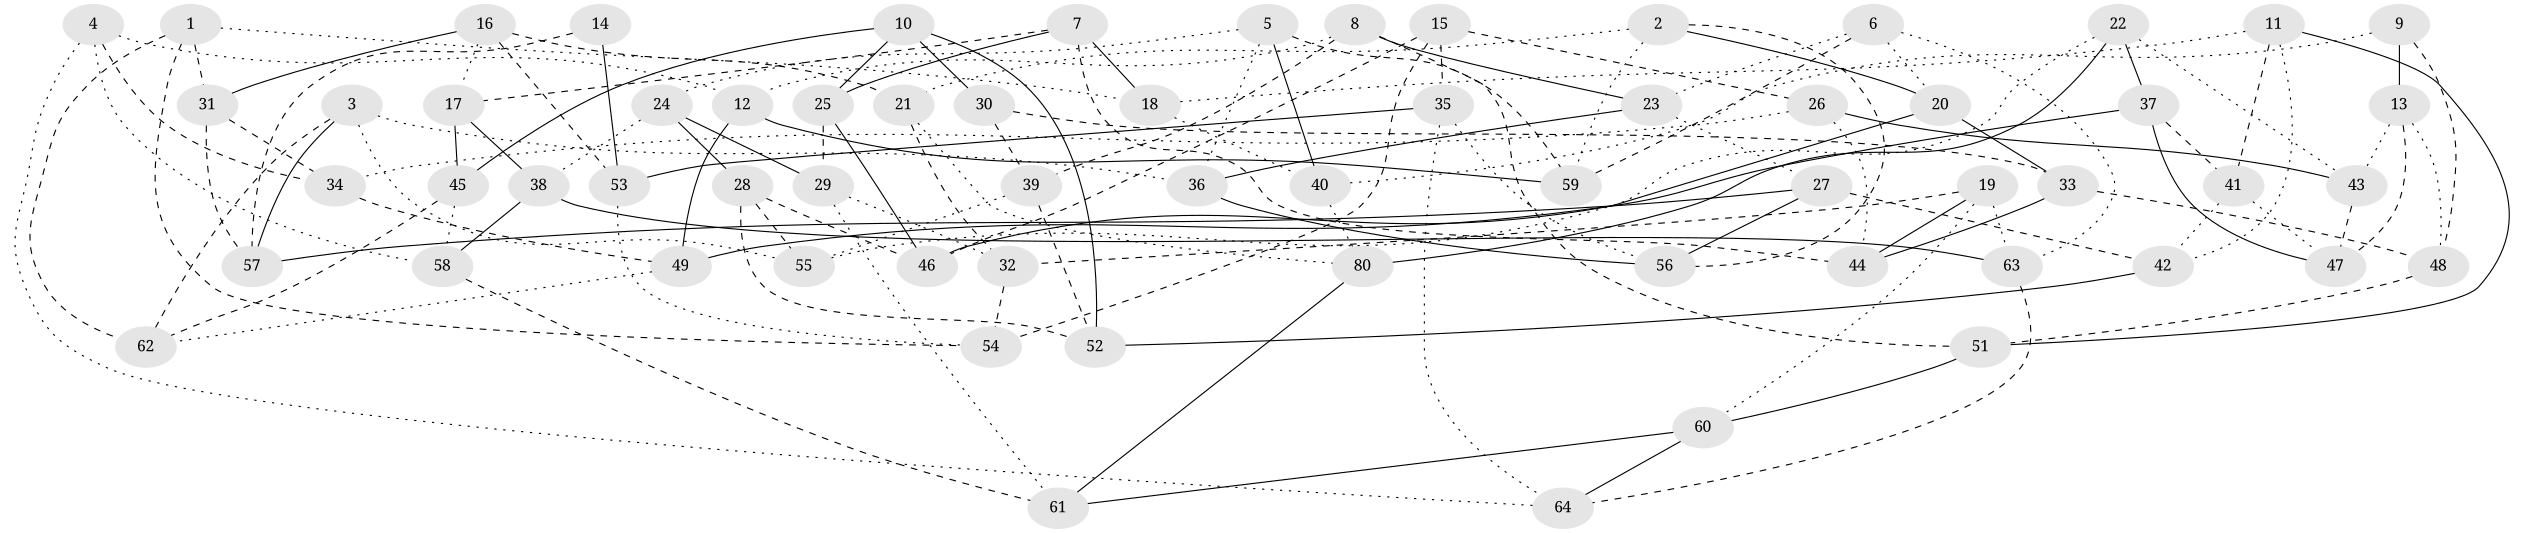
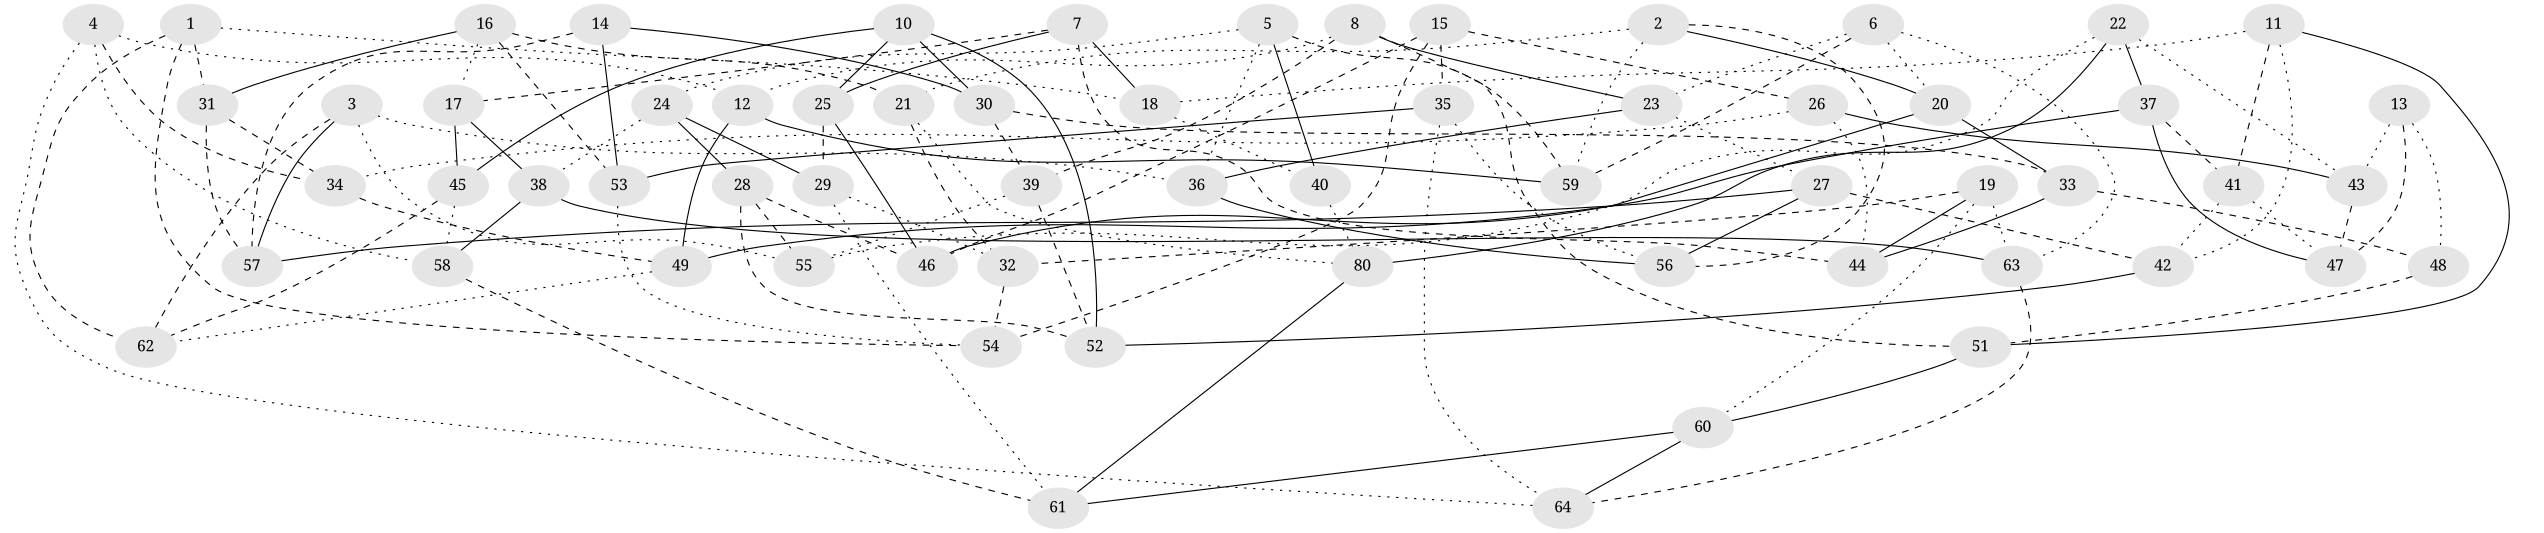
(2399, 25) -> none
none -> (798, 51)
